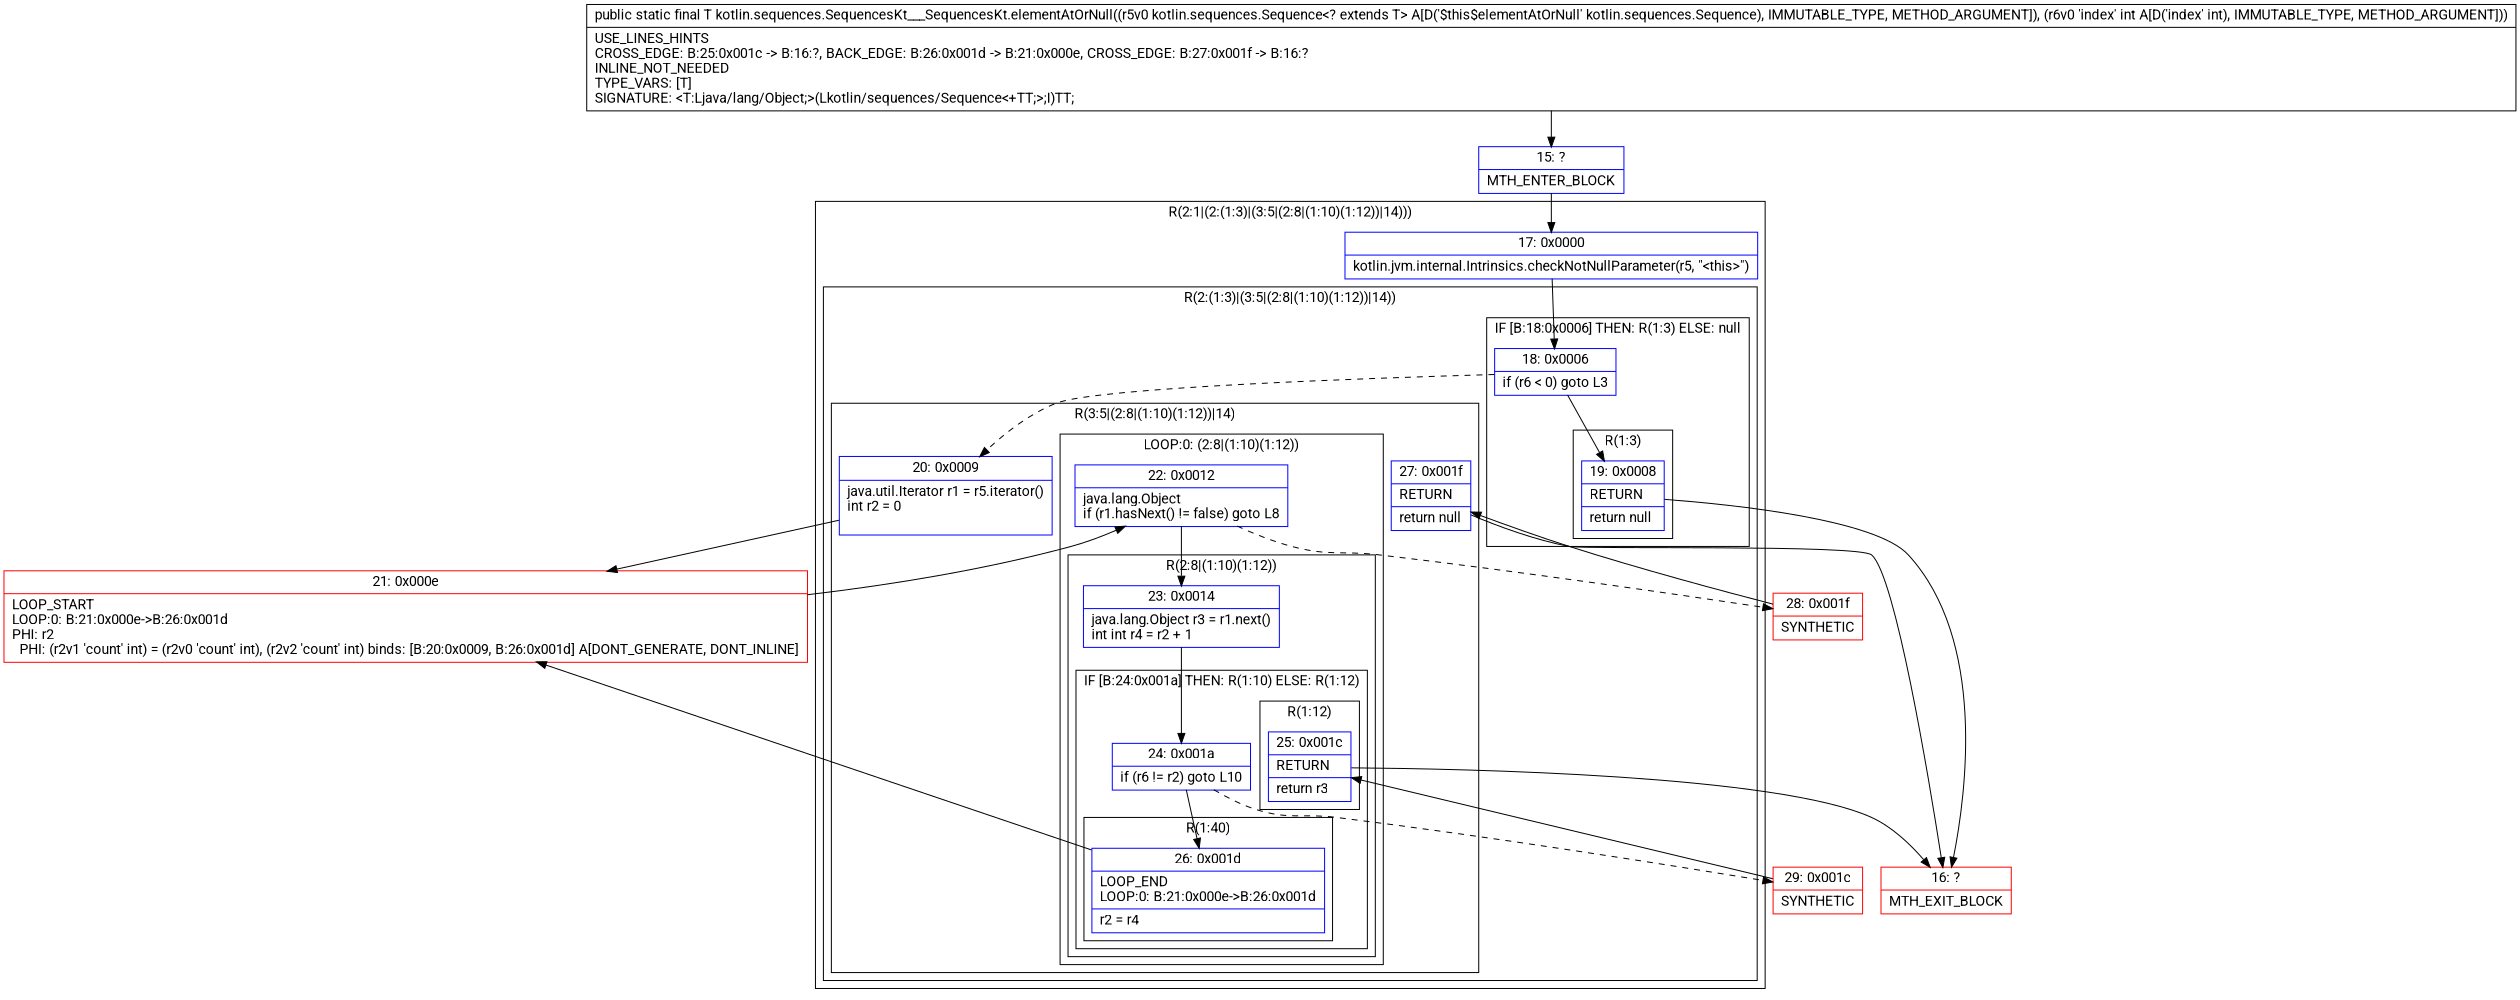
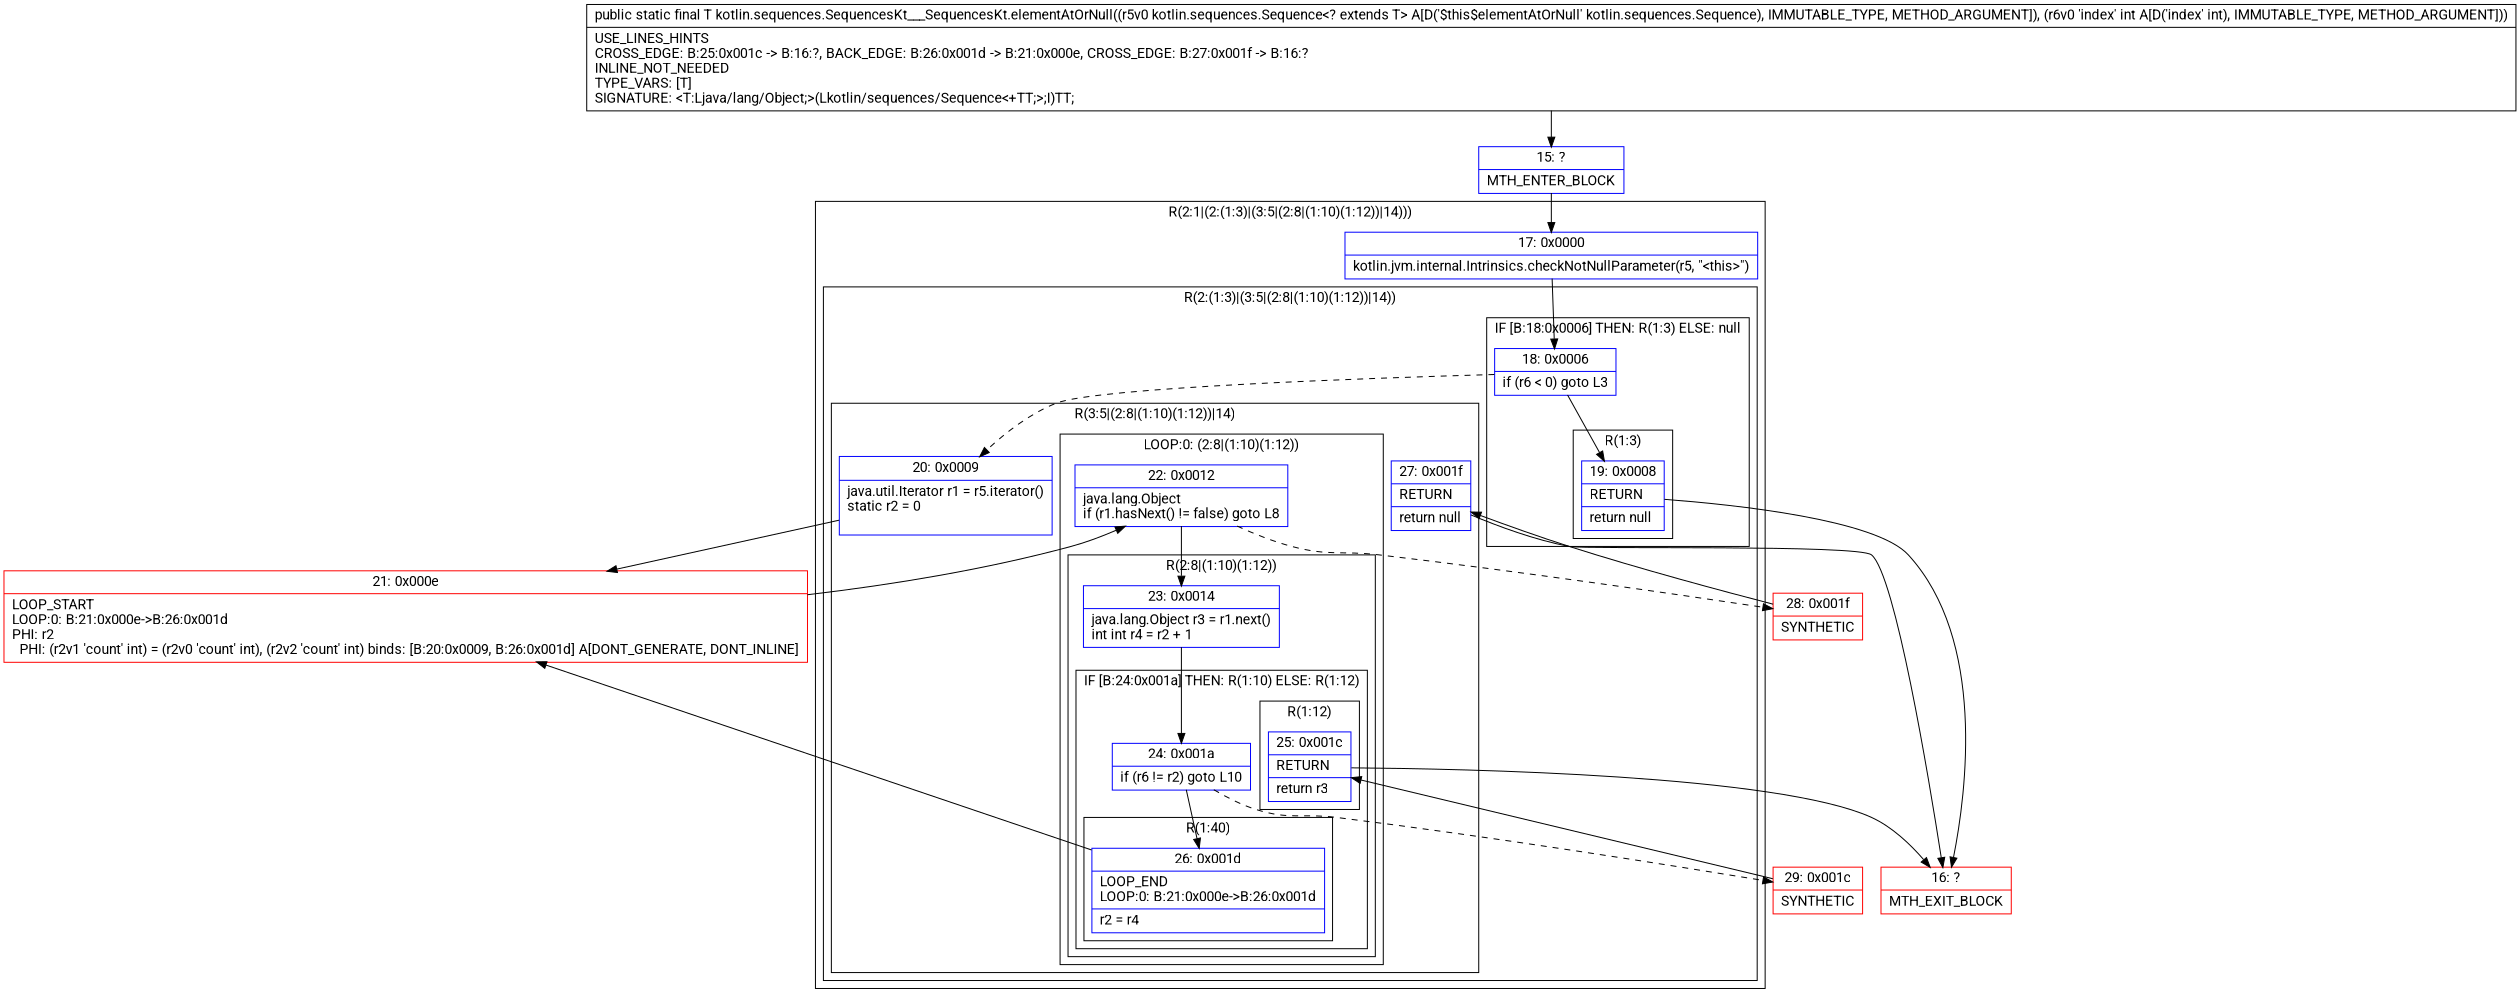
(875, 507) -> (884, 507)
